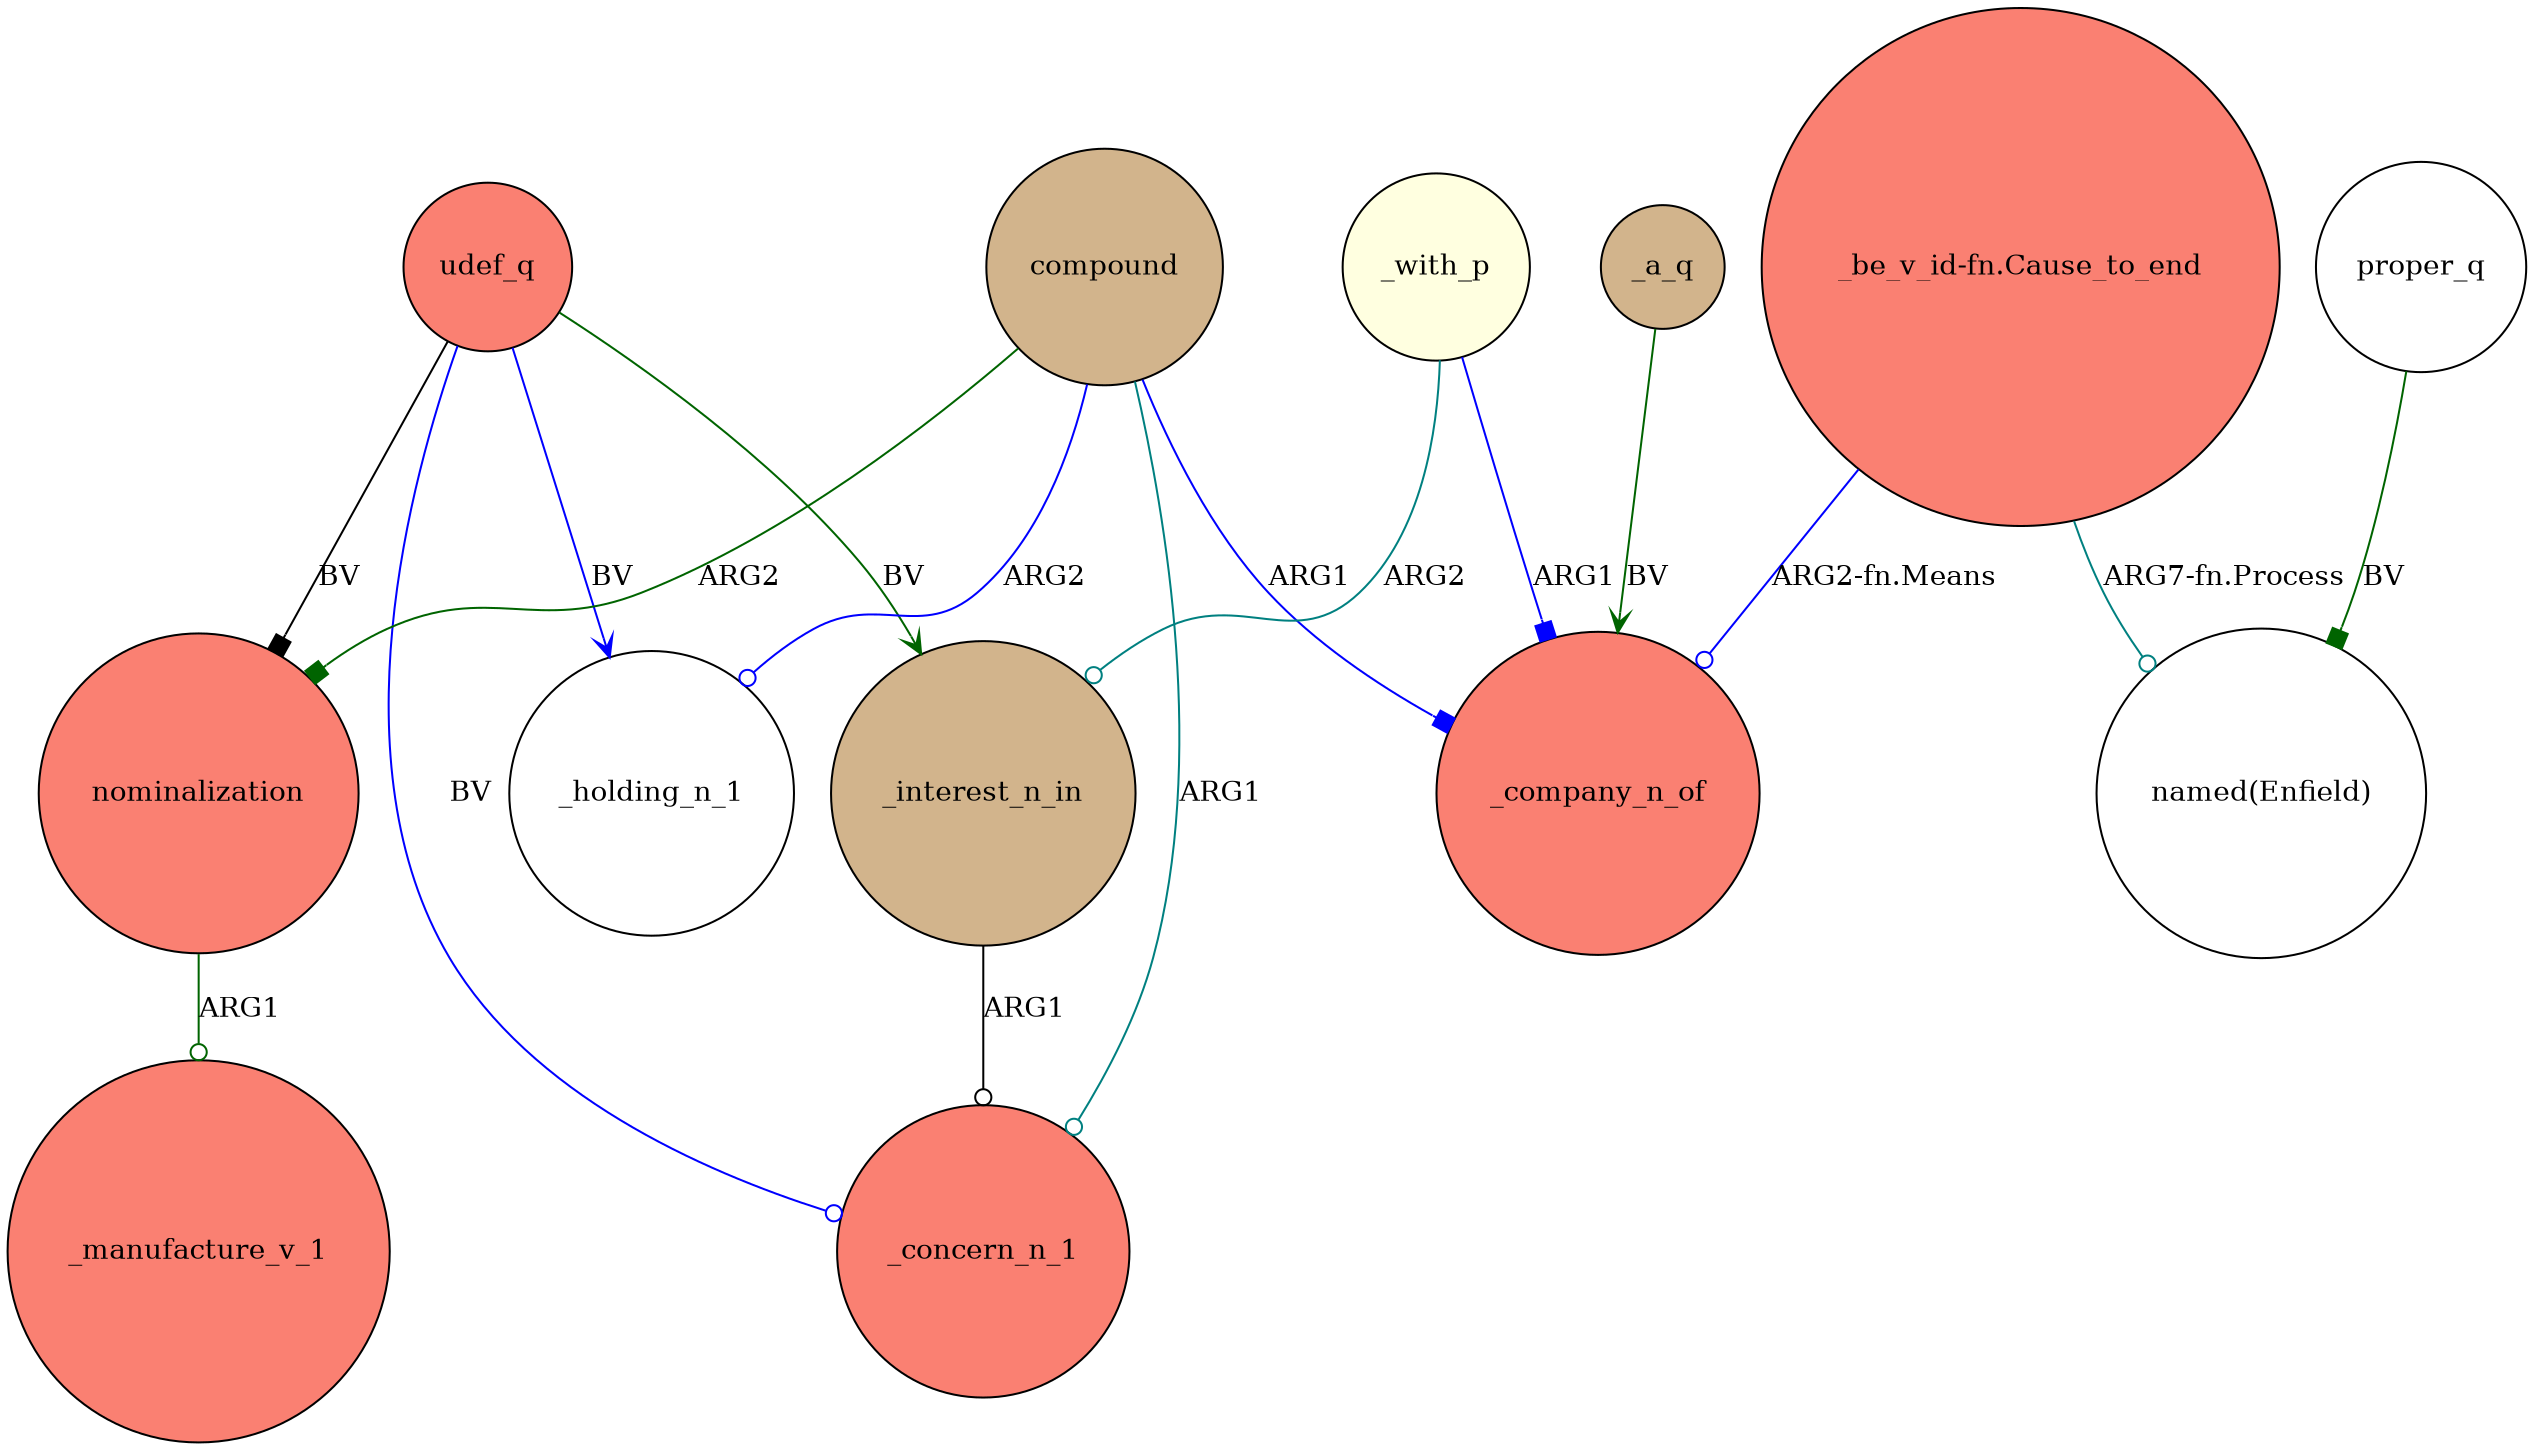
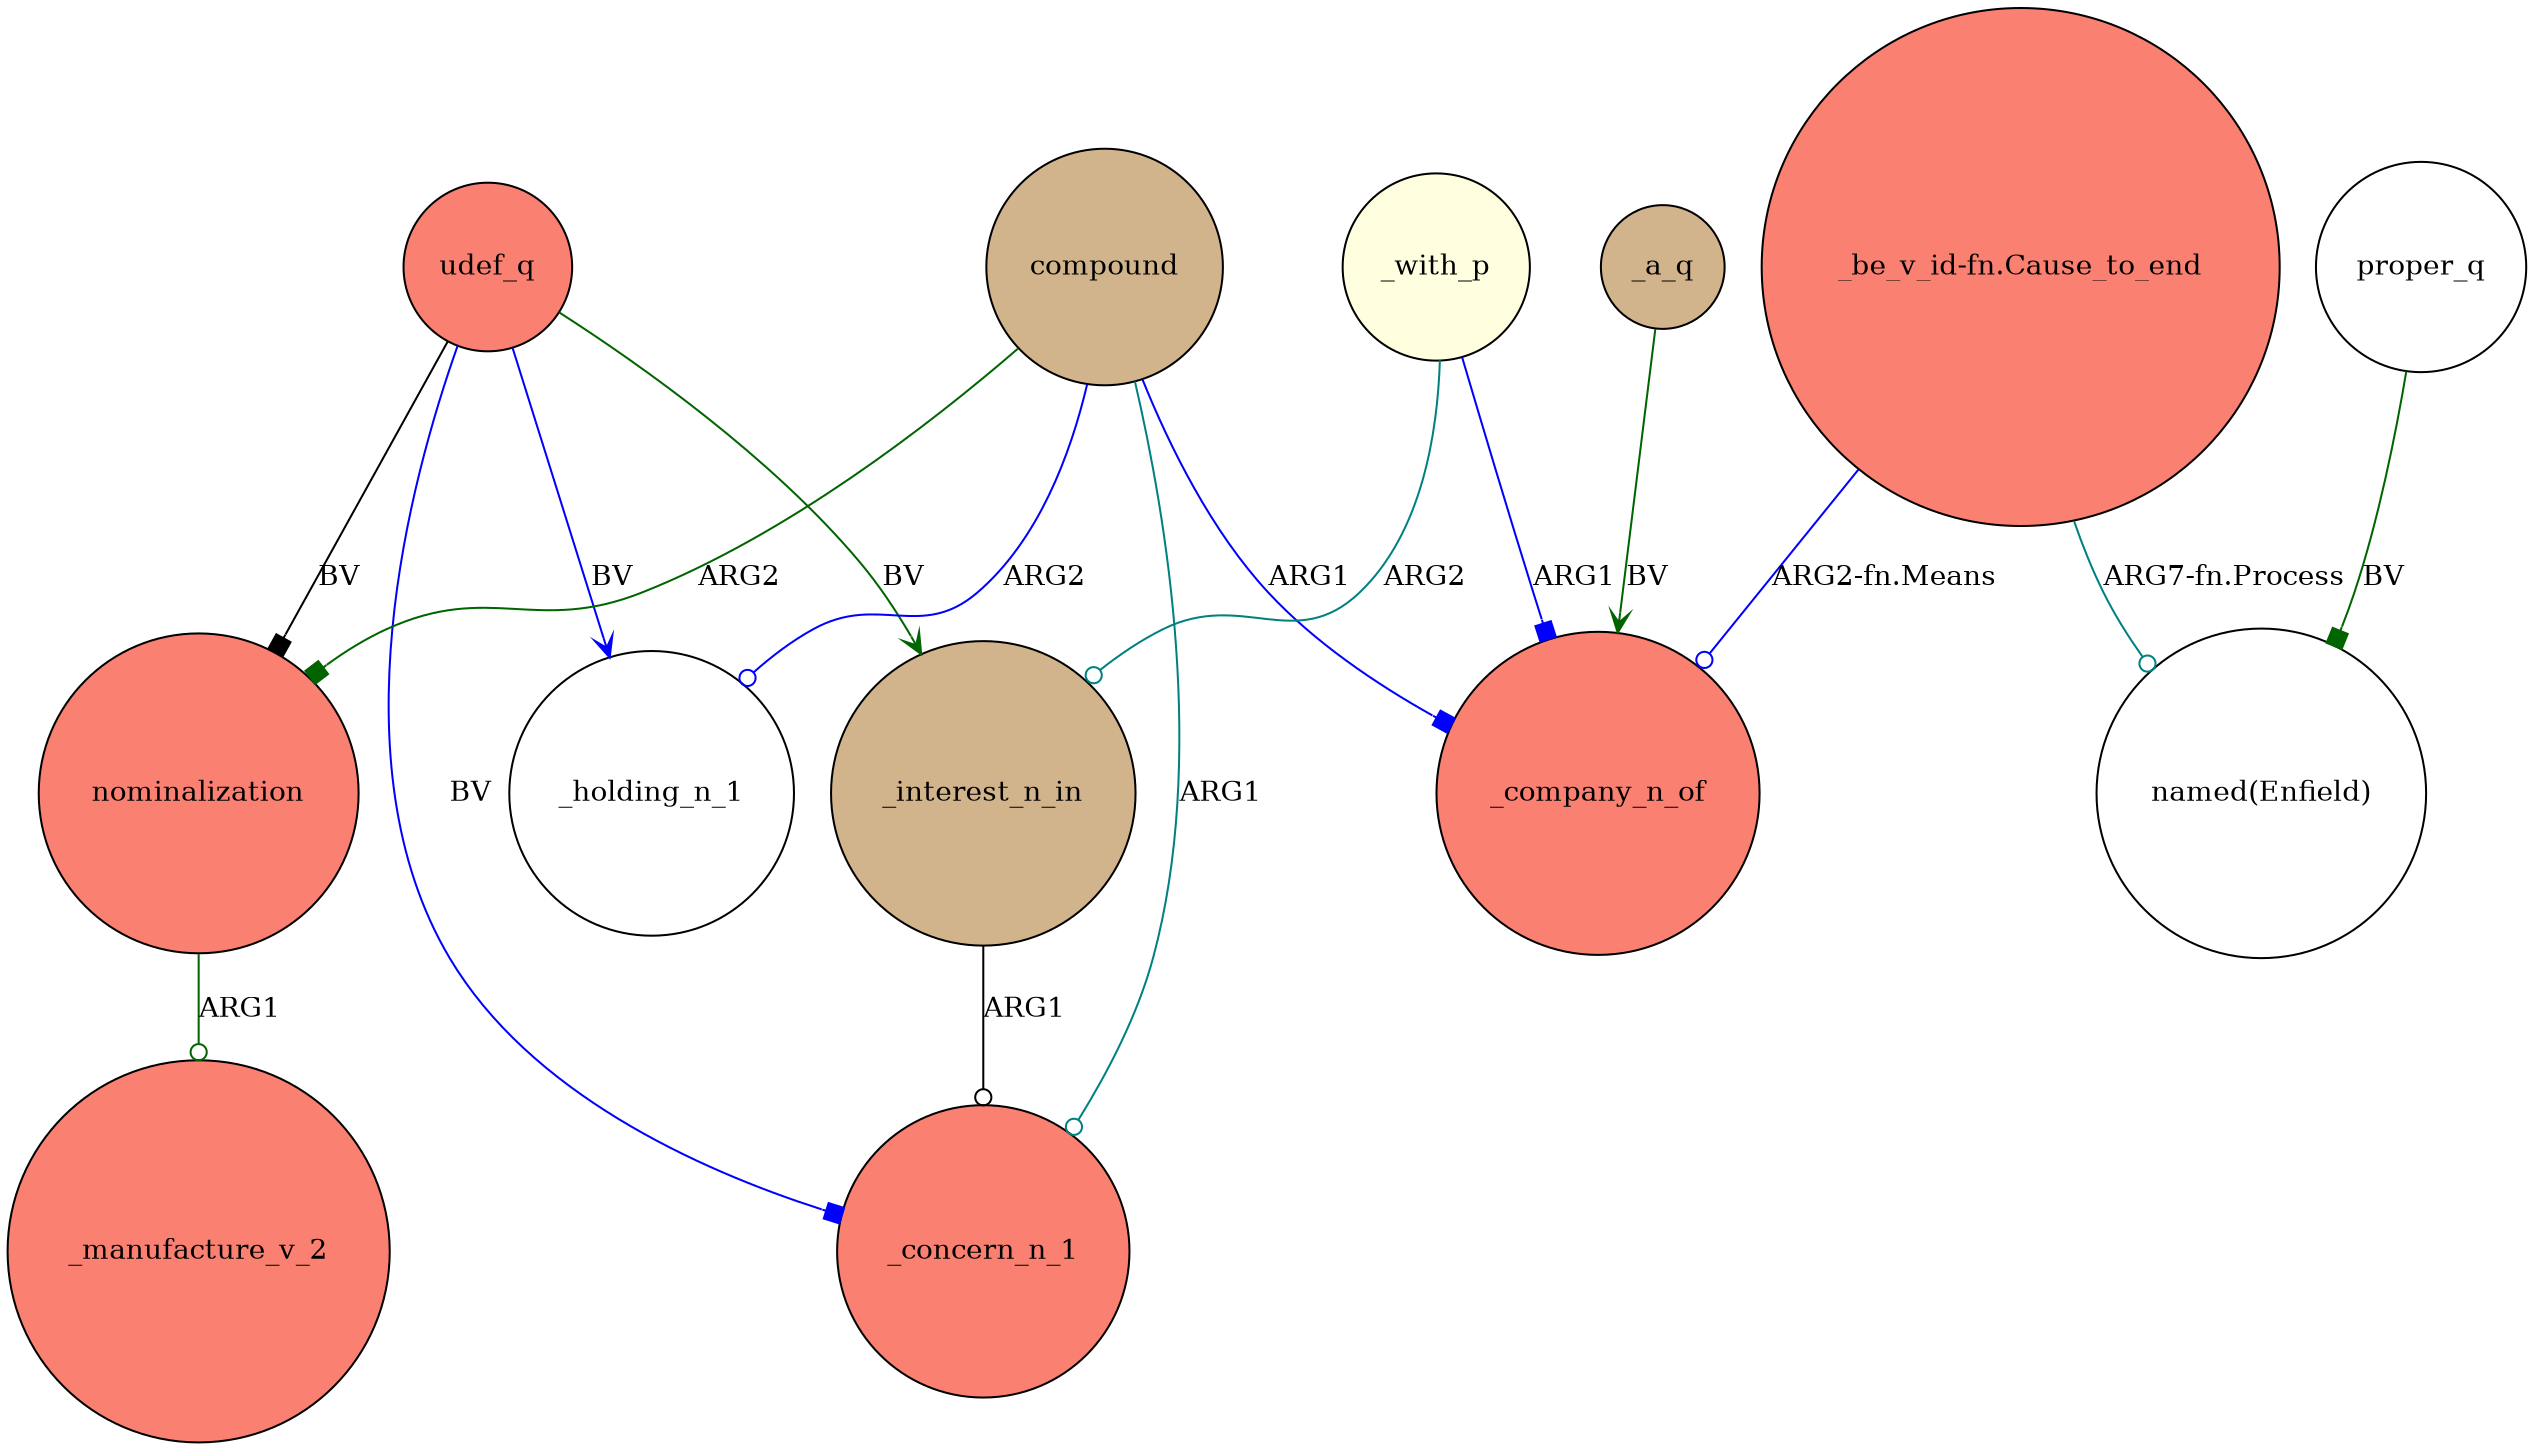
(415, 882) -> (414, 880)
(199, 1251) -> (199, 1251)
